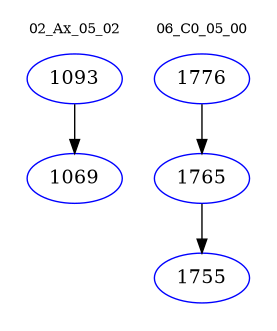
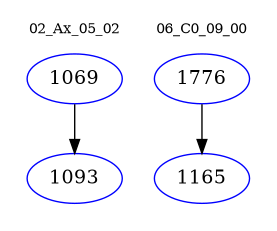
(202, 30) -> (202, 30)
(75, 122) -> (75, 122)
(202, 178) -> (202, 178)
(202, 278) -> none
